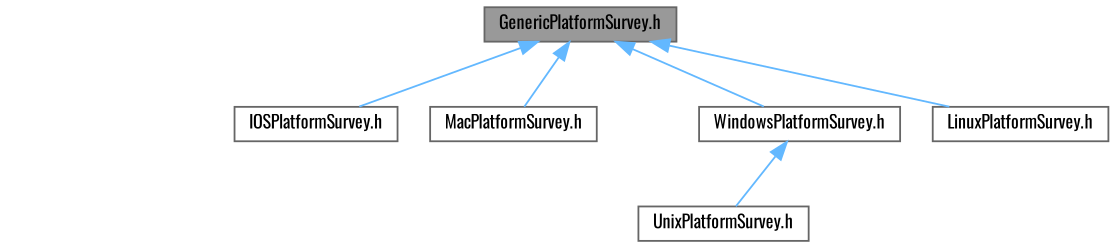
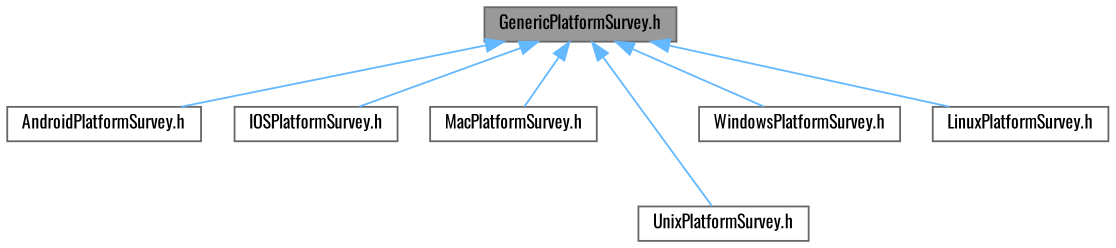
none -> (104, 124)
(756, 181) -> (658, 132)
